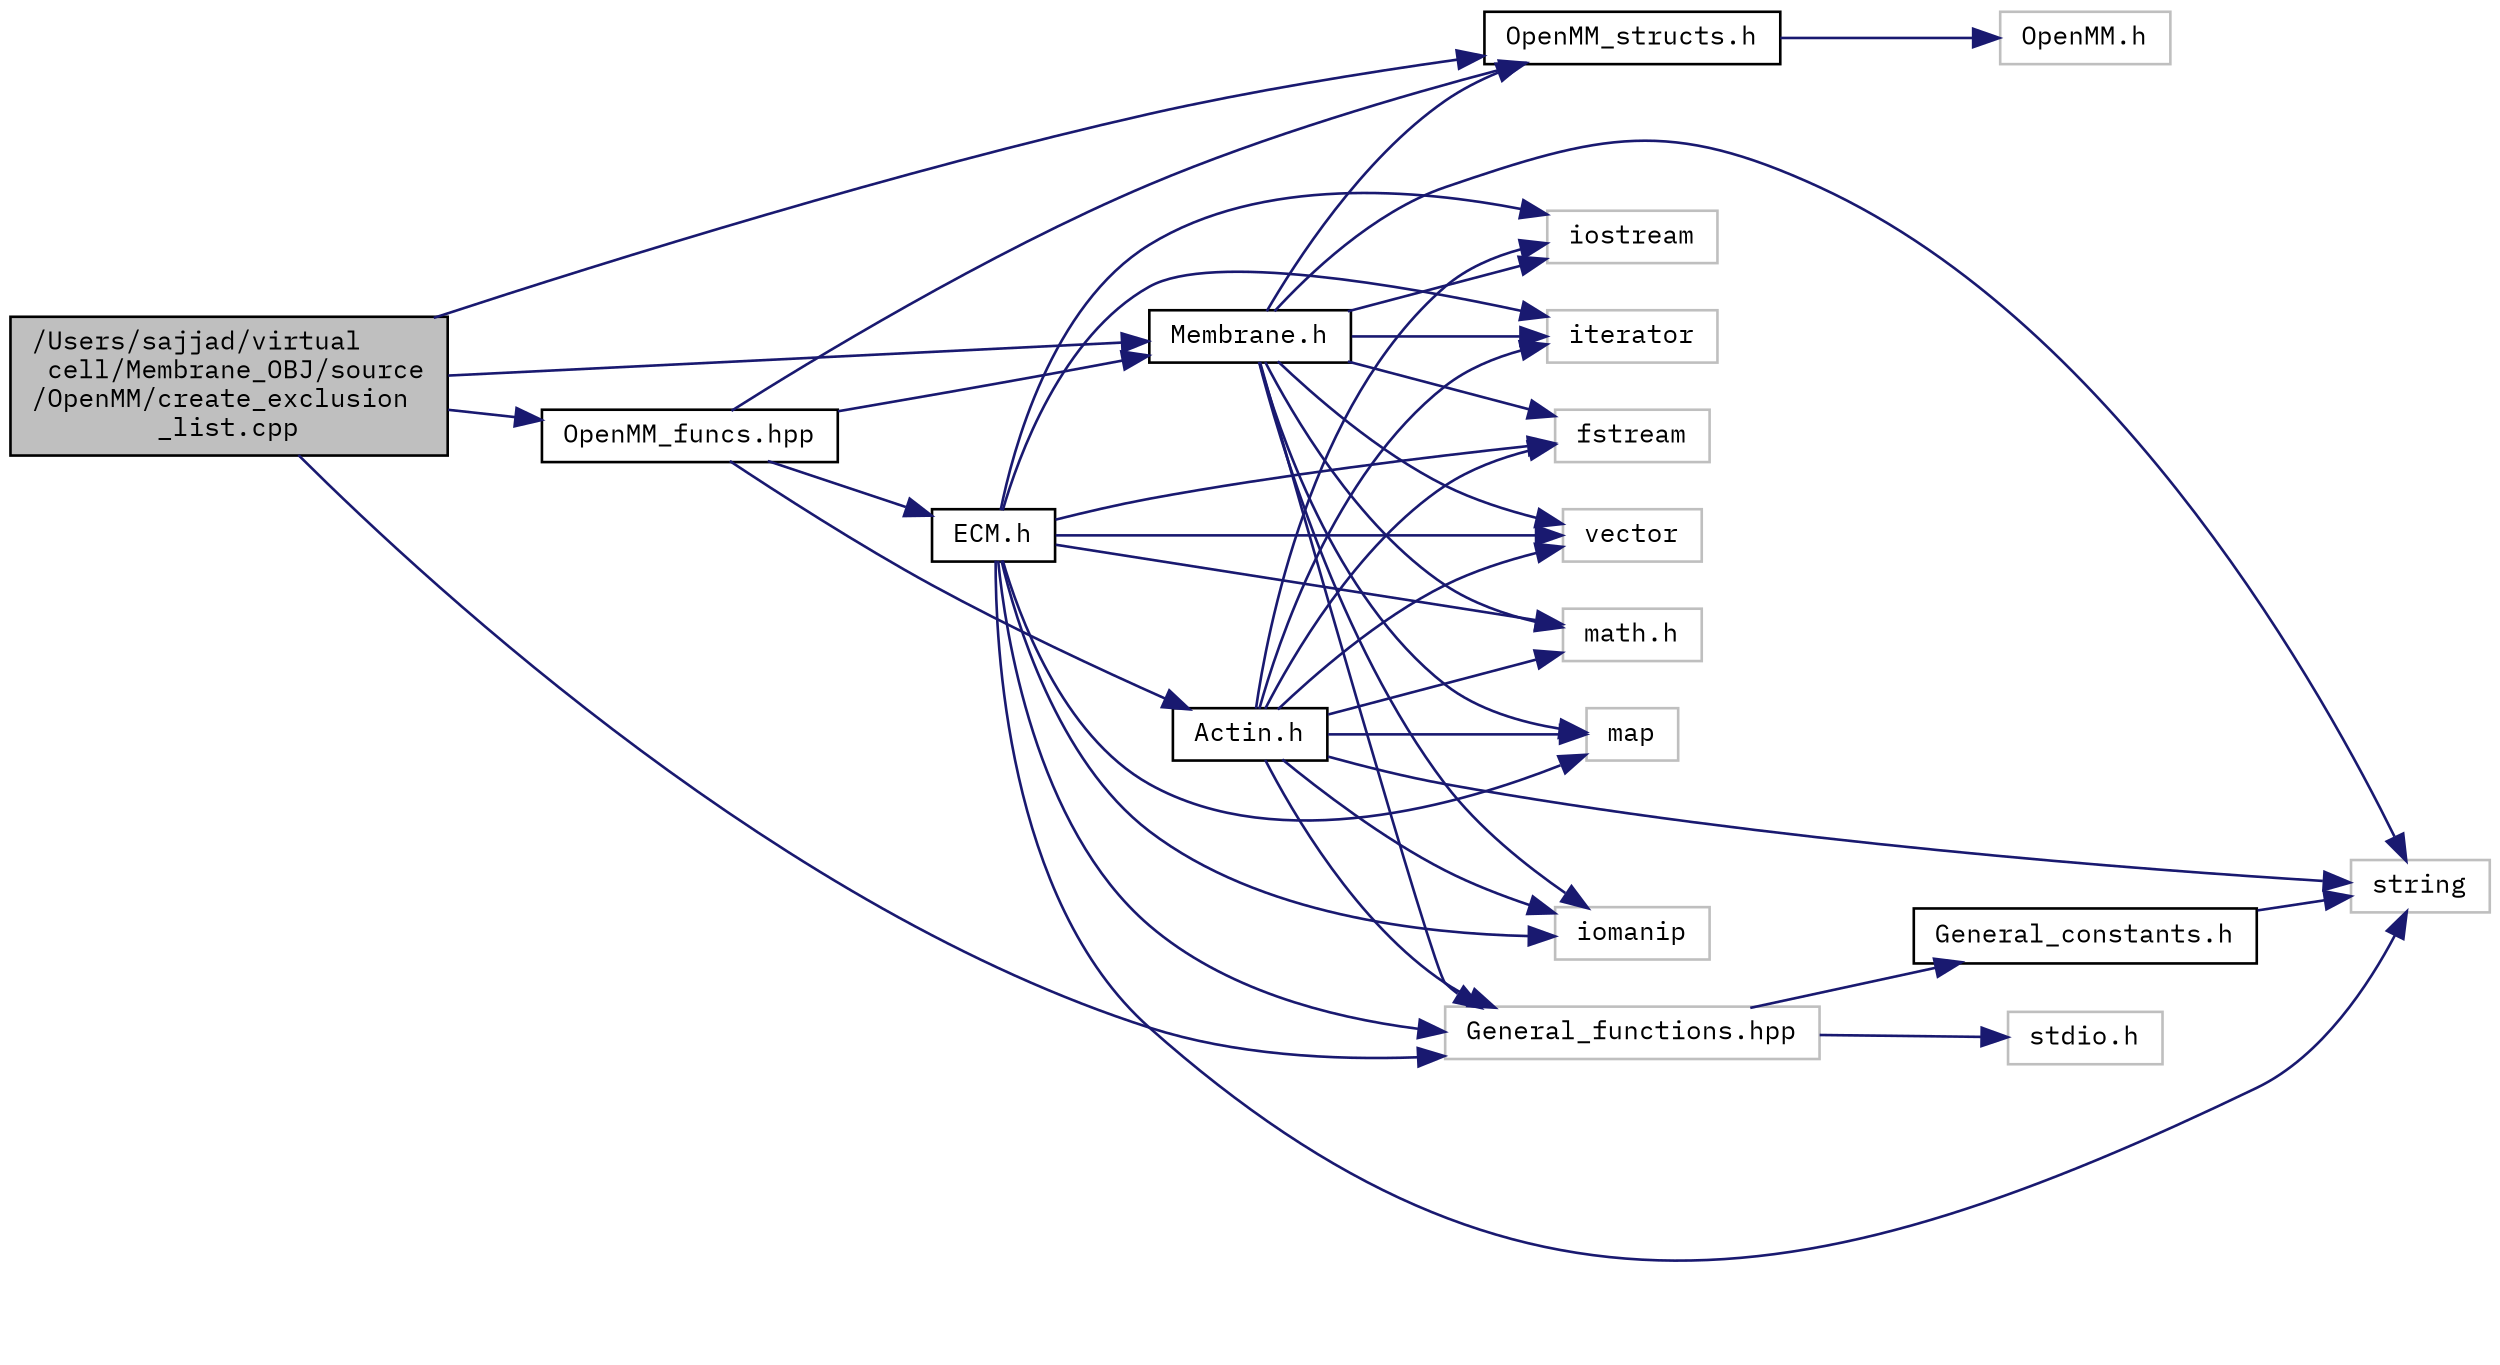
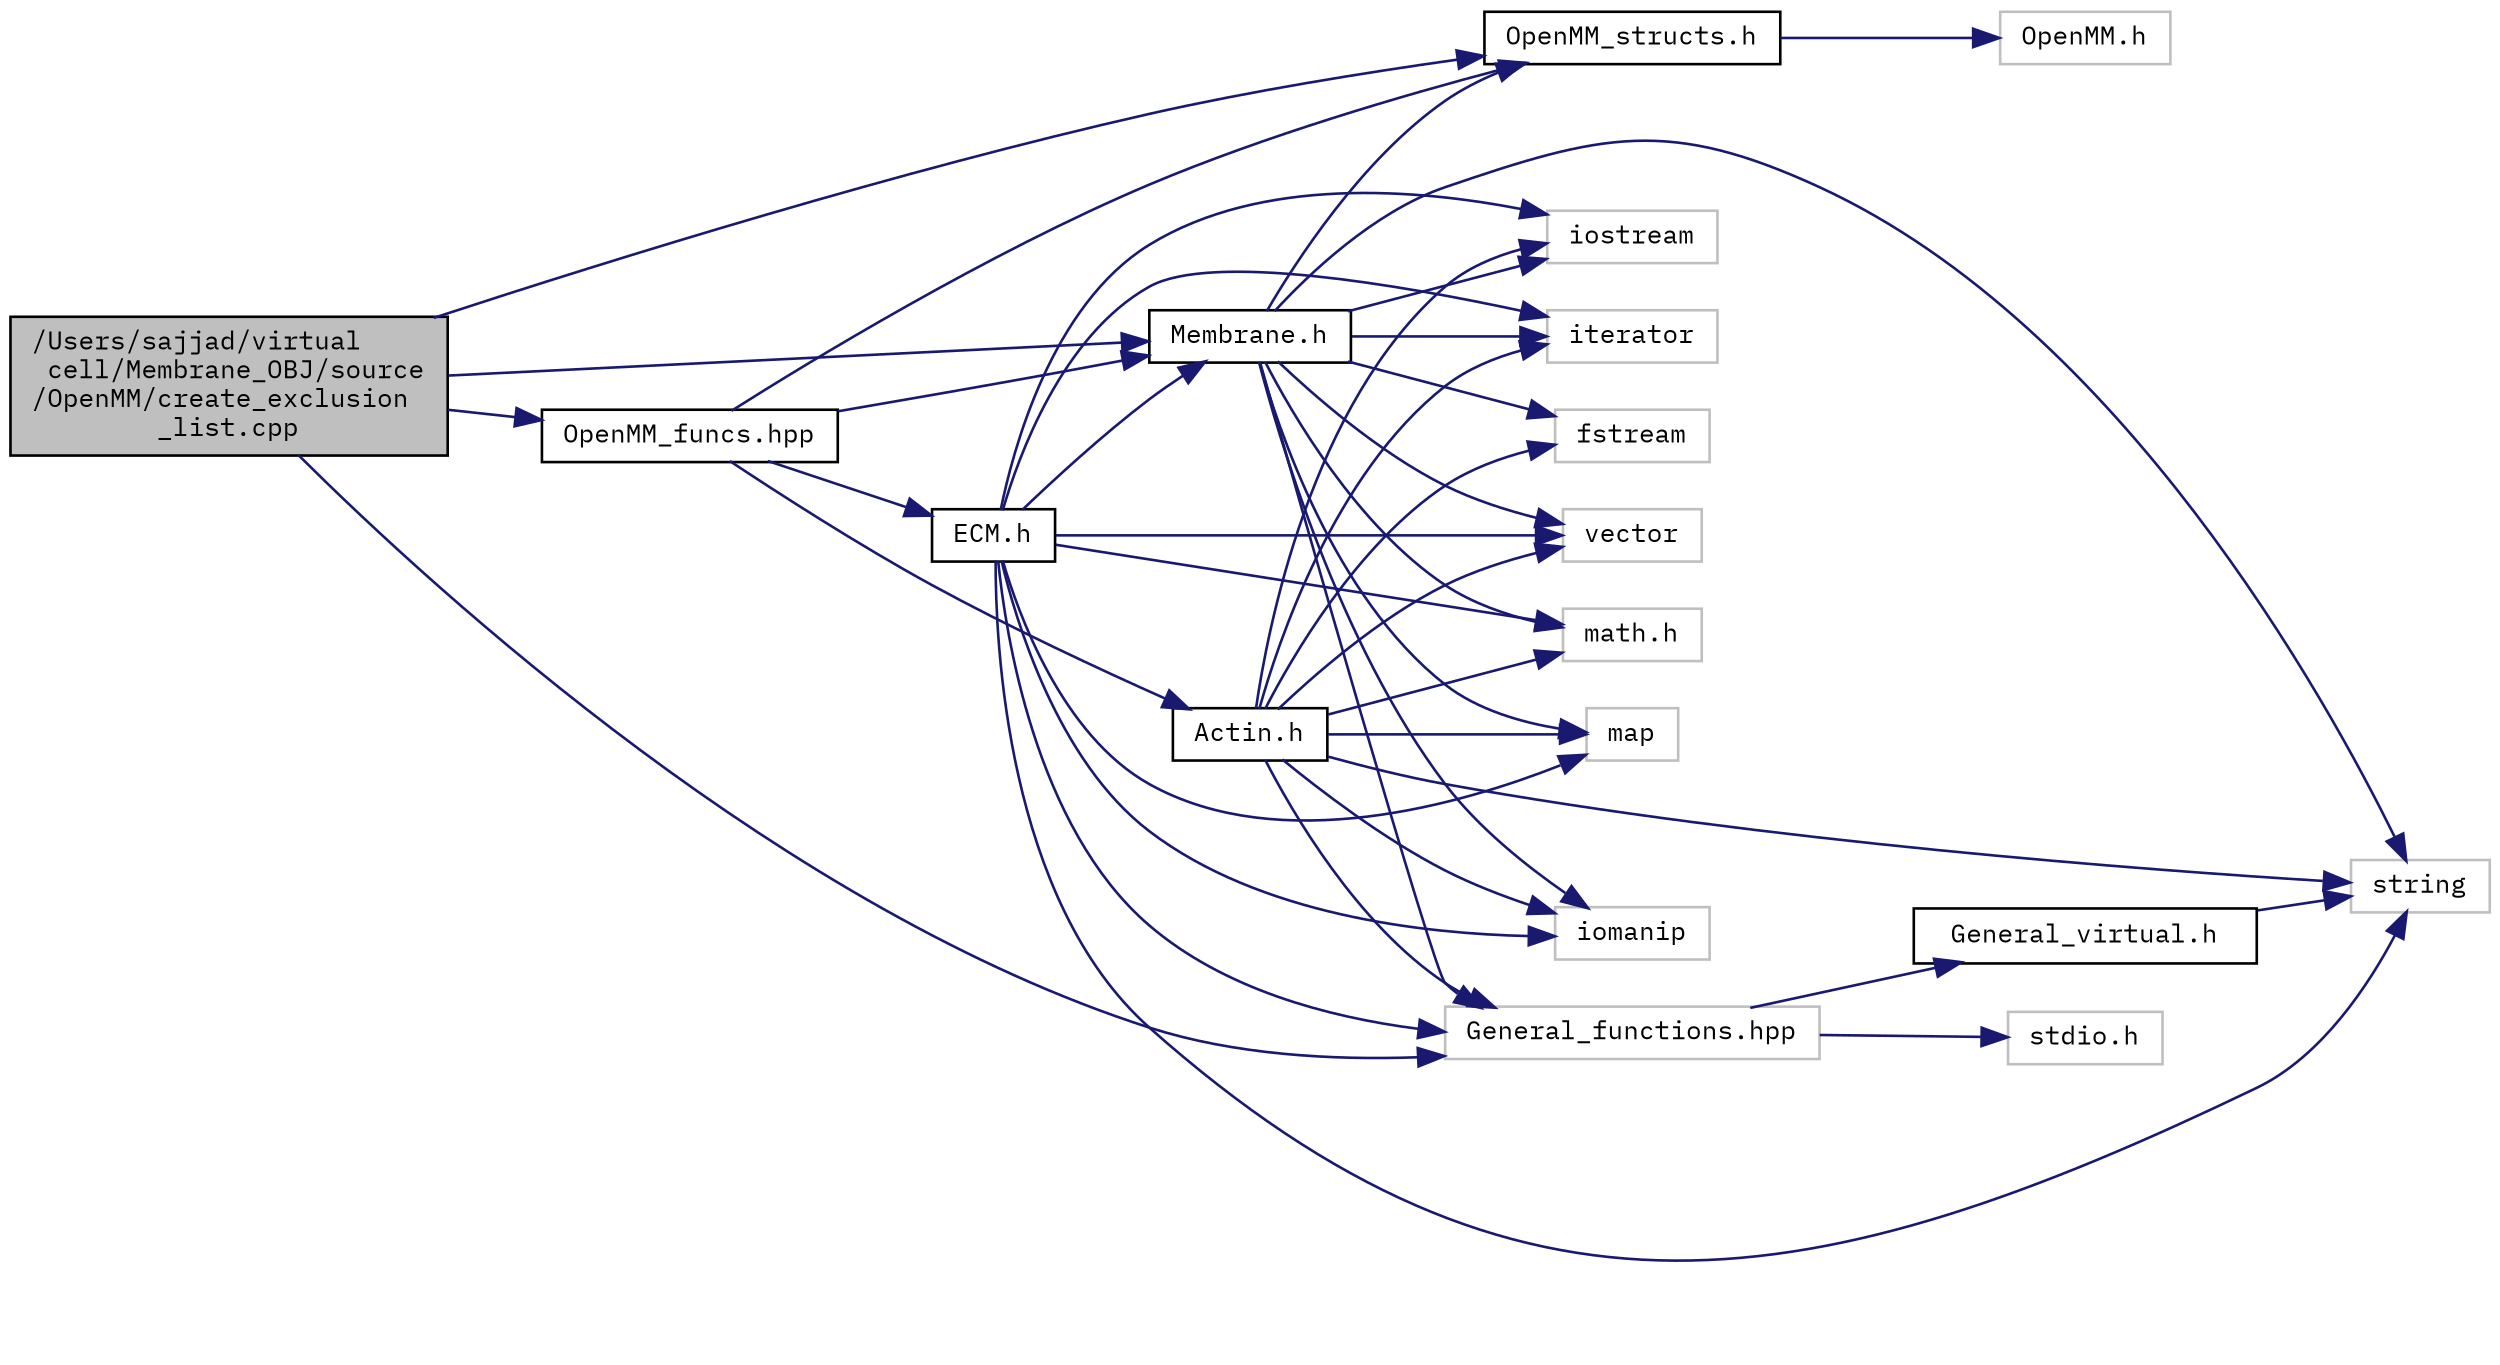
(1267, 479) -> (1100, 440)
(2085, 936) -> (2085, 936)
